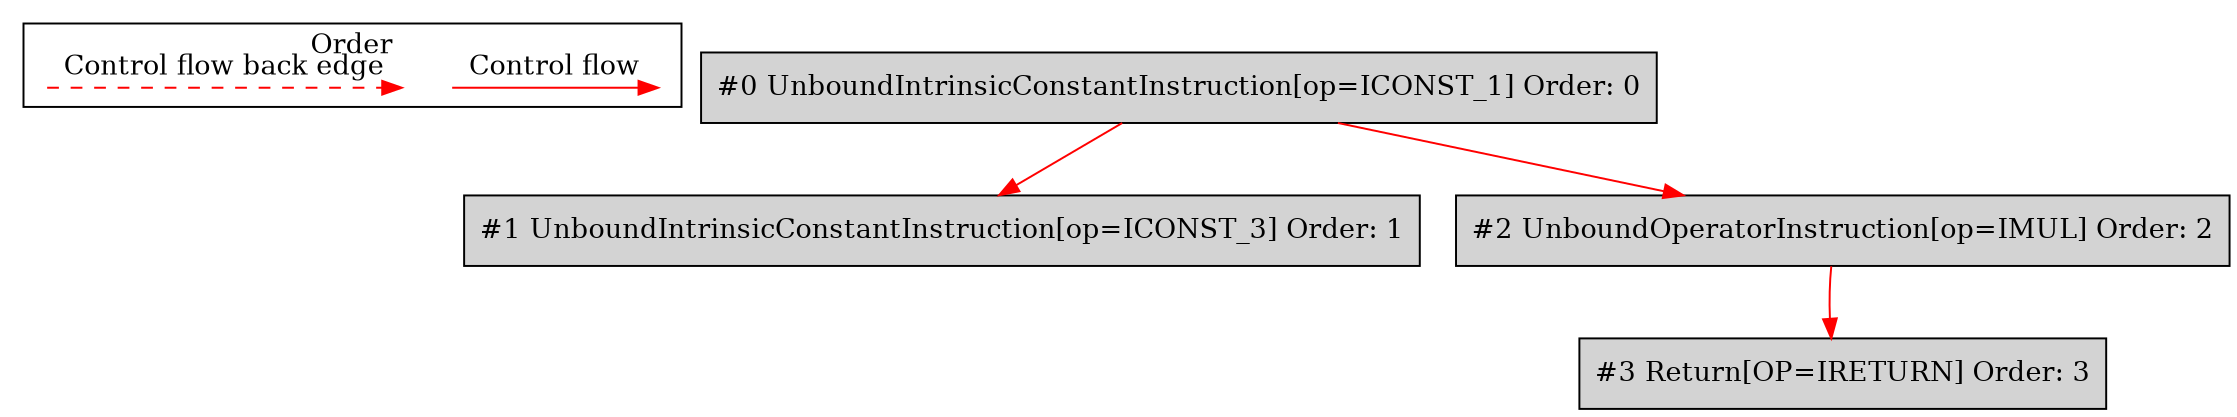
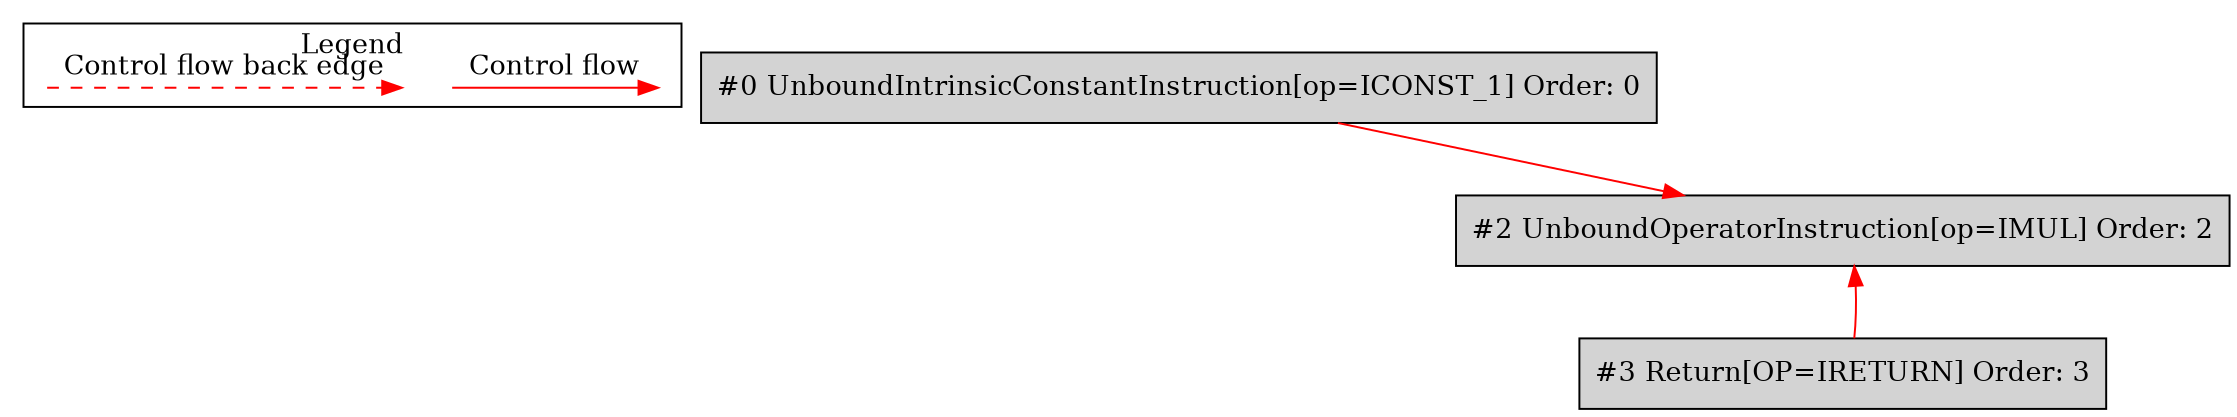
(352, 46) -> (352, 46)
(942, 231) -> none
(1830, 292) -> (1856, 312)
